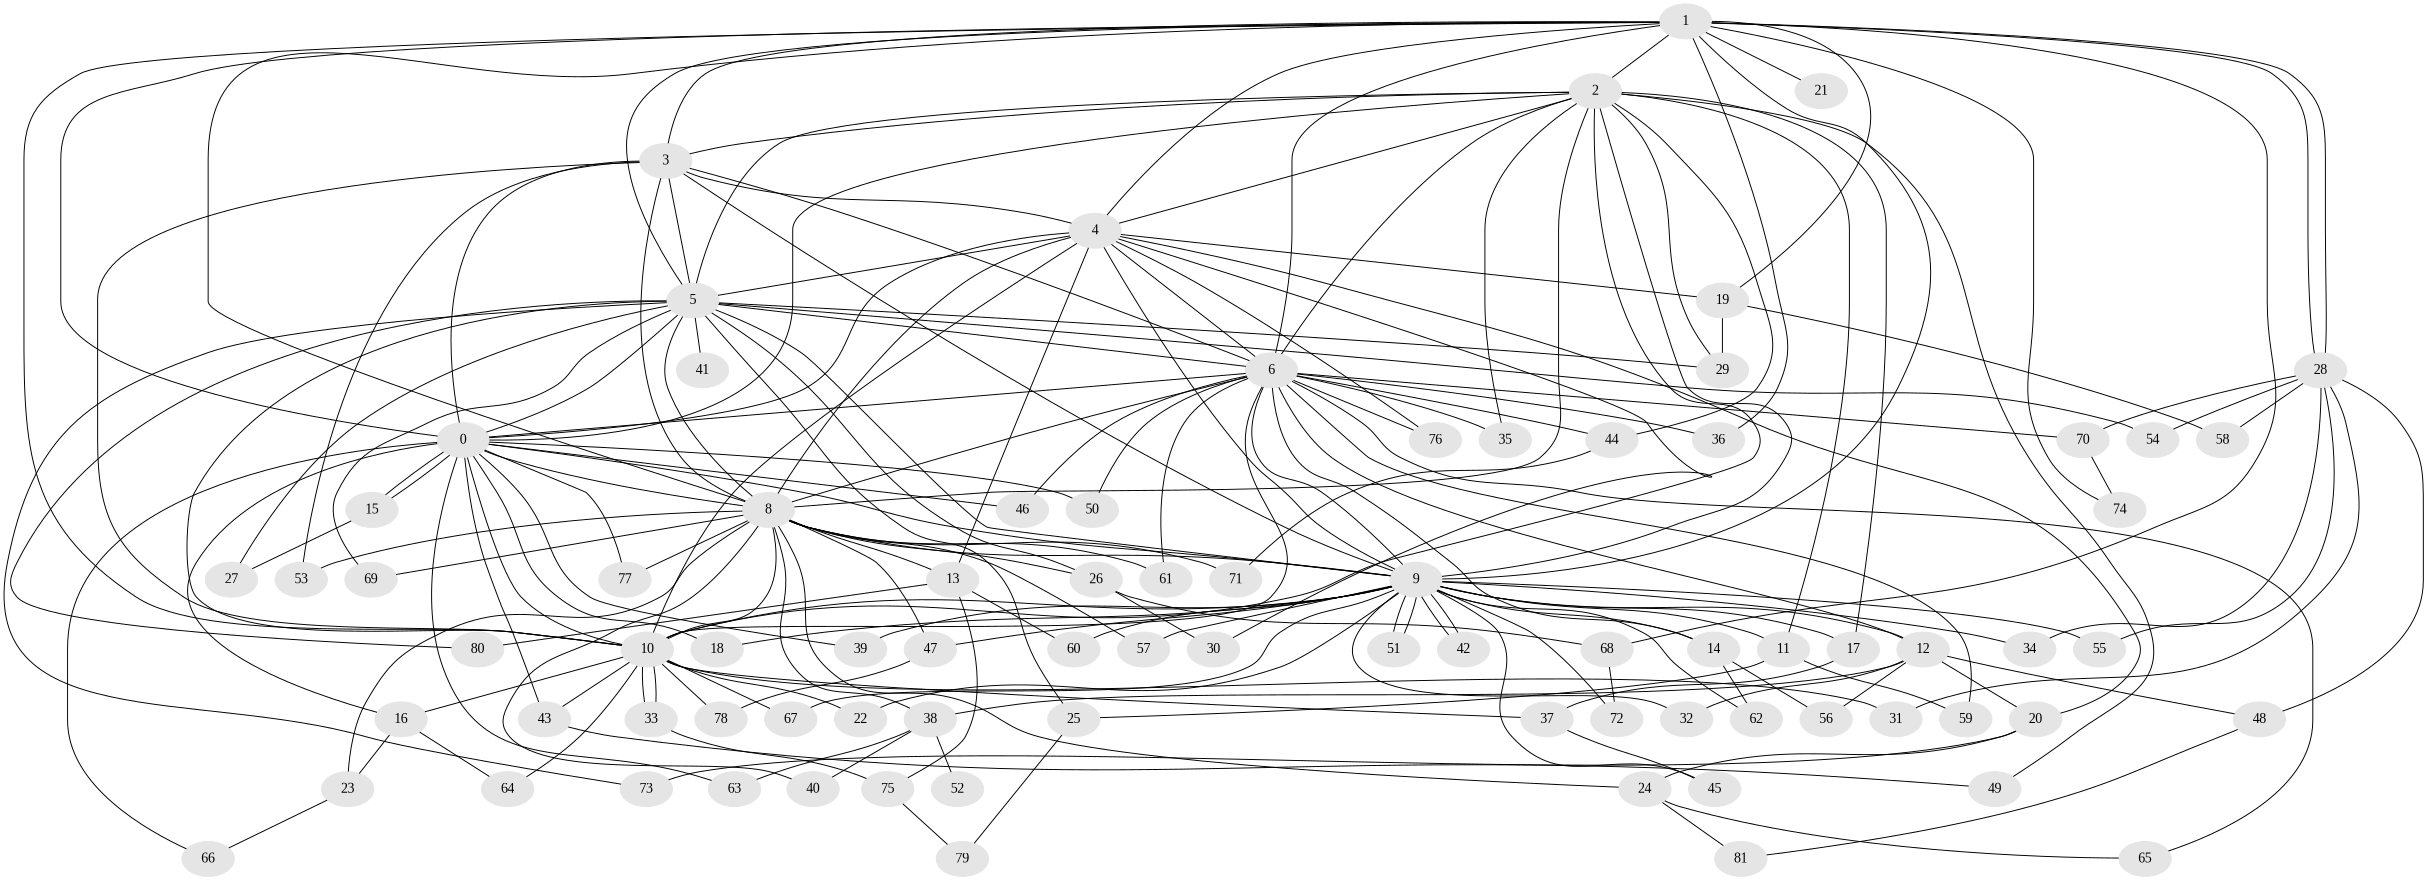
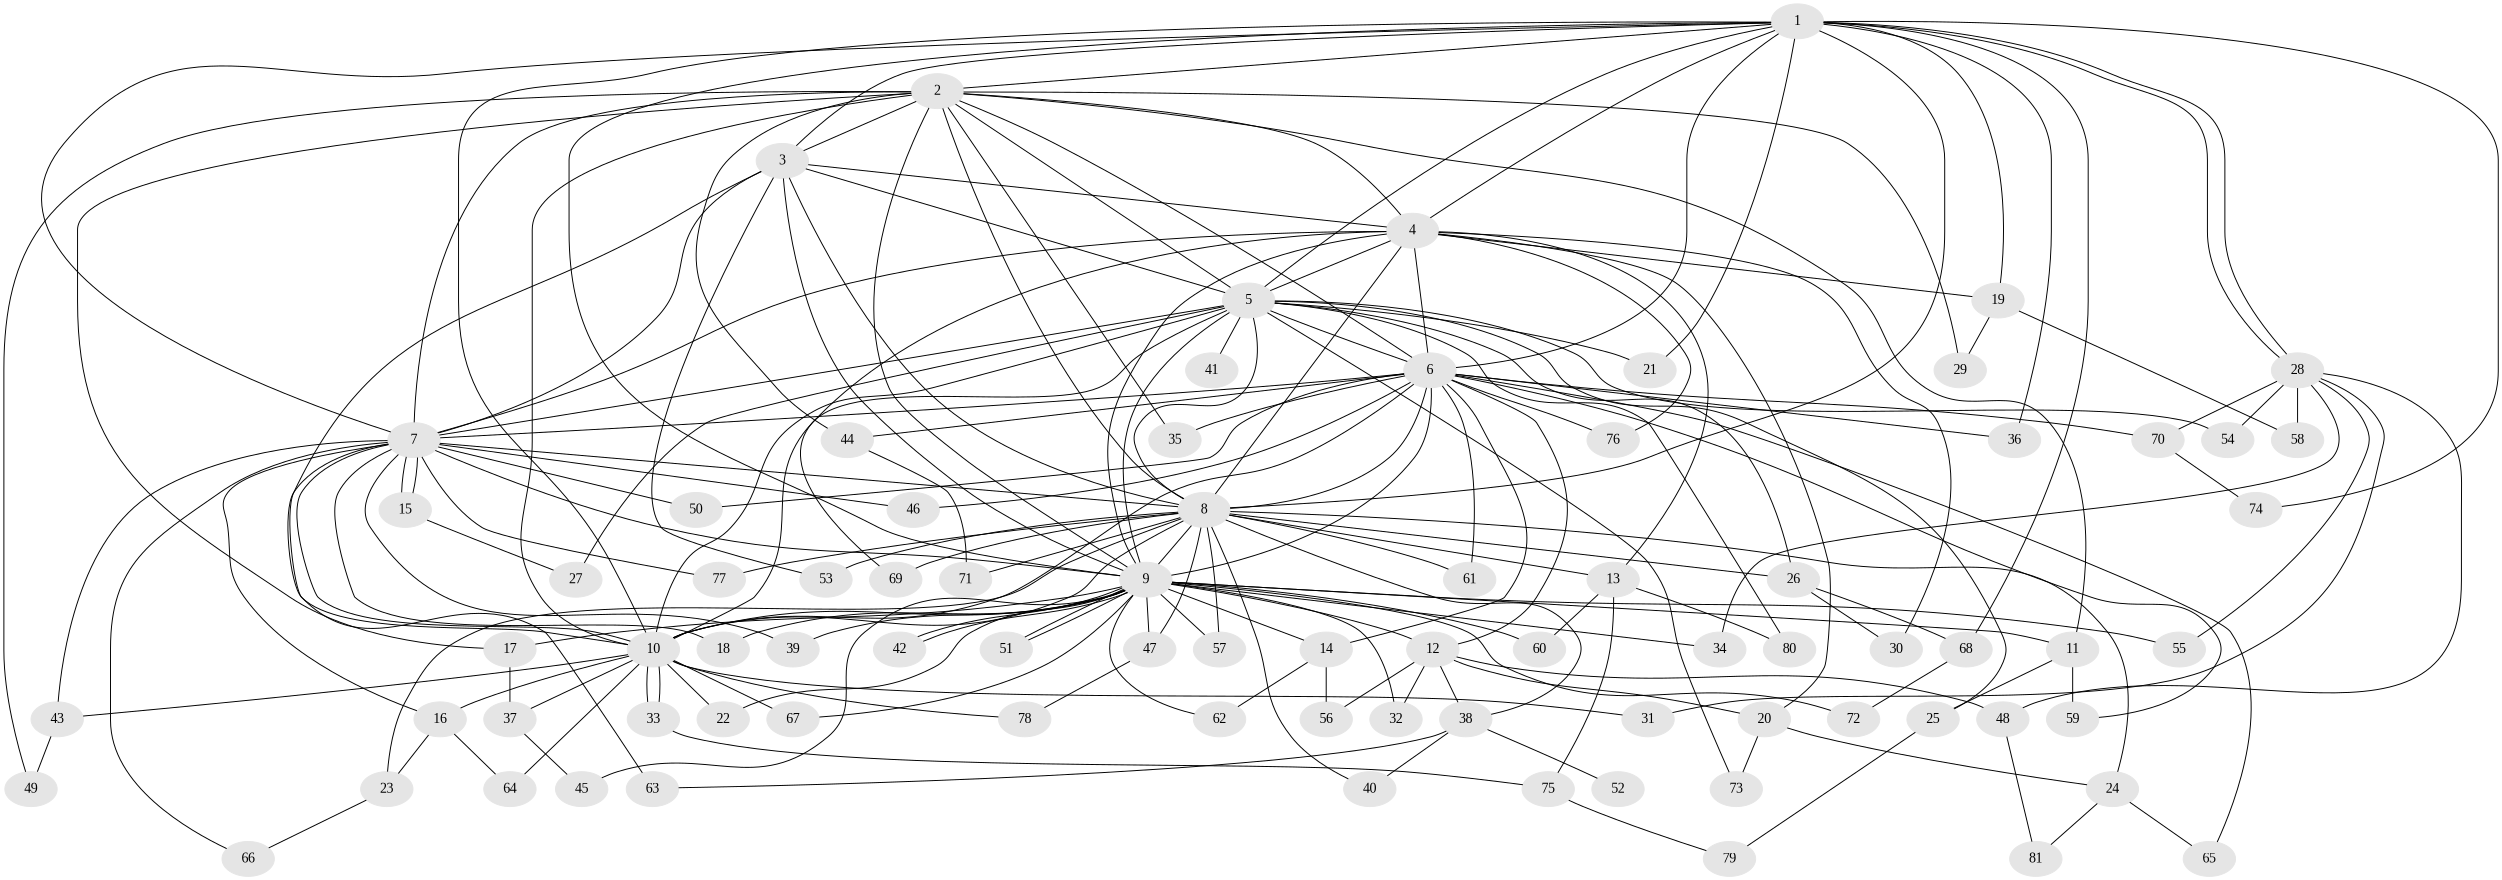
(986, 262) -> none
(1208, 331) -> (1454, 322)
(463, 440) -> (414, 440)
